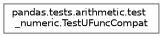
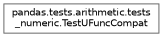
(81, 19) -> (81, 19)
